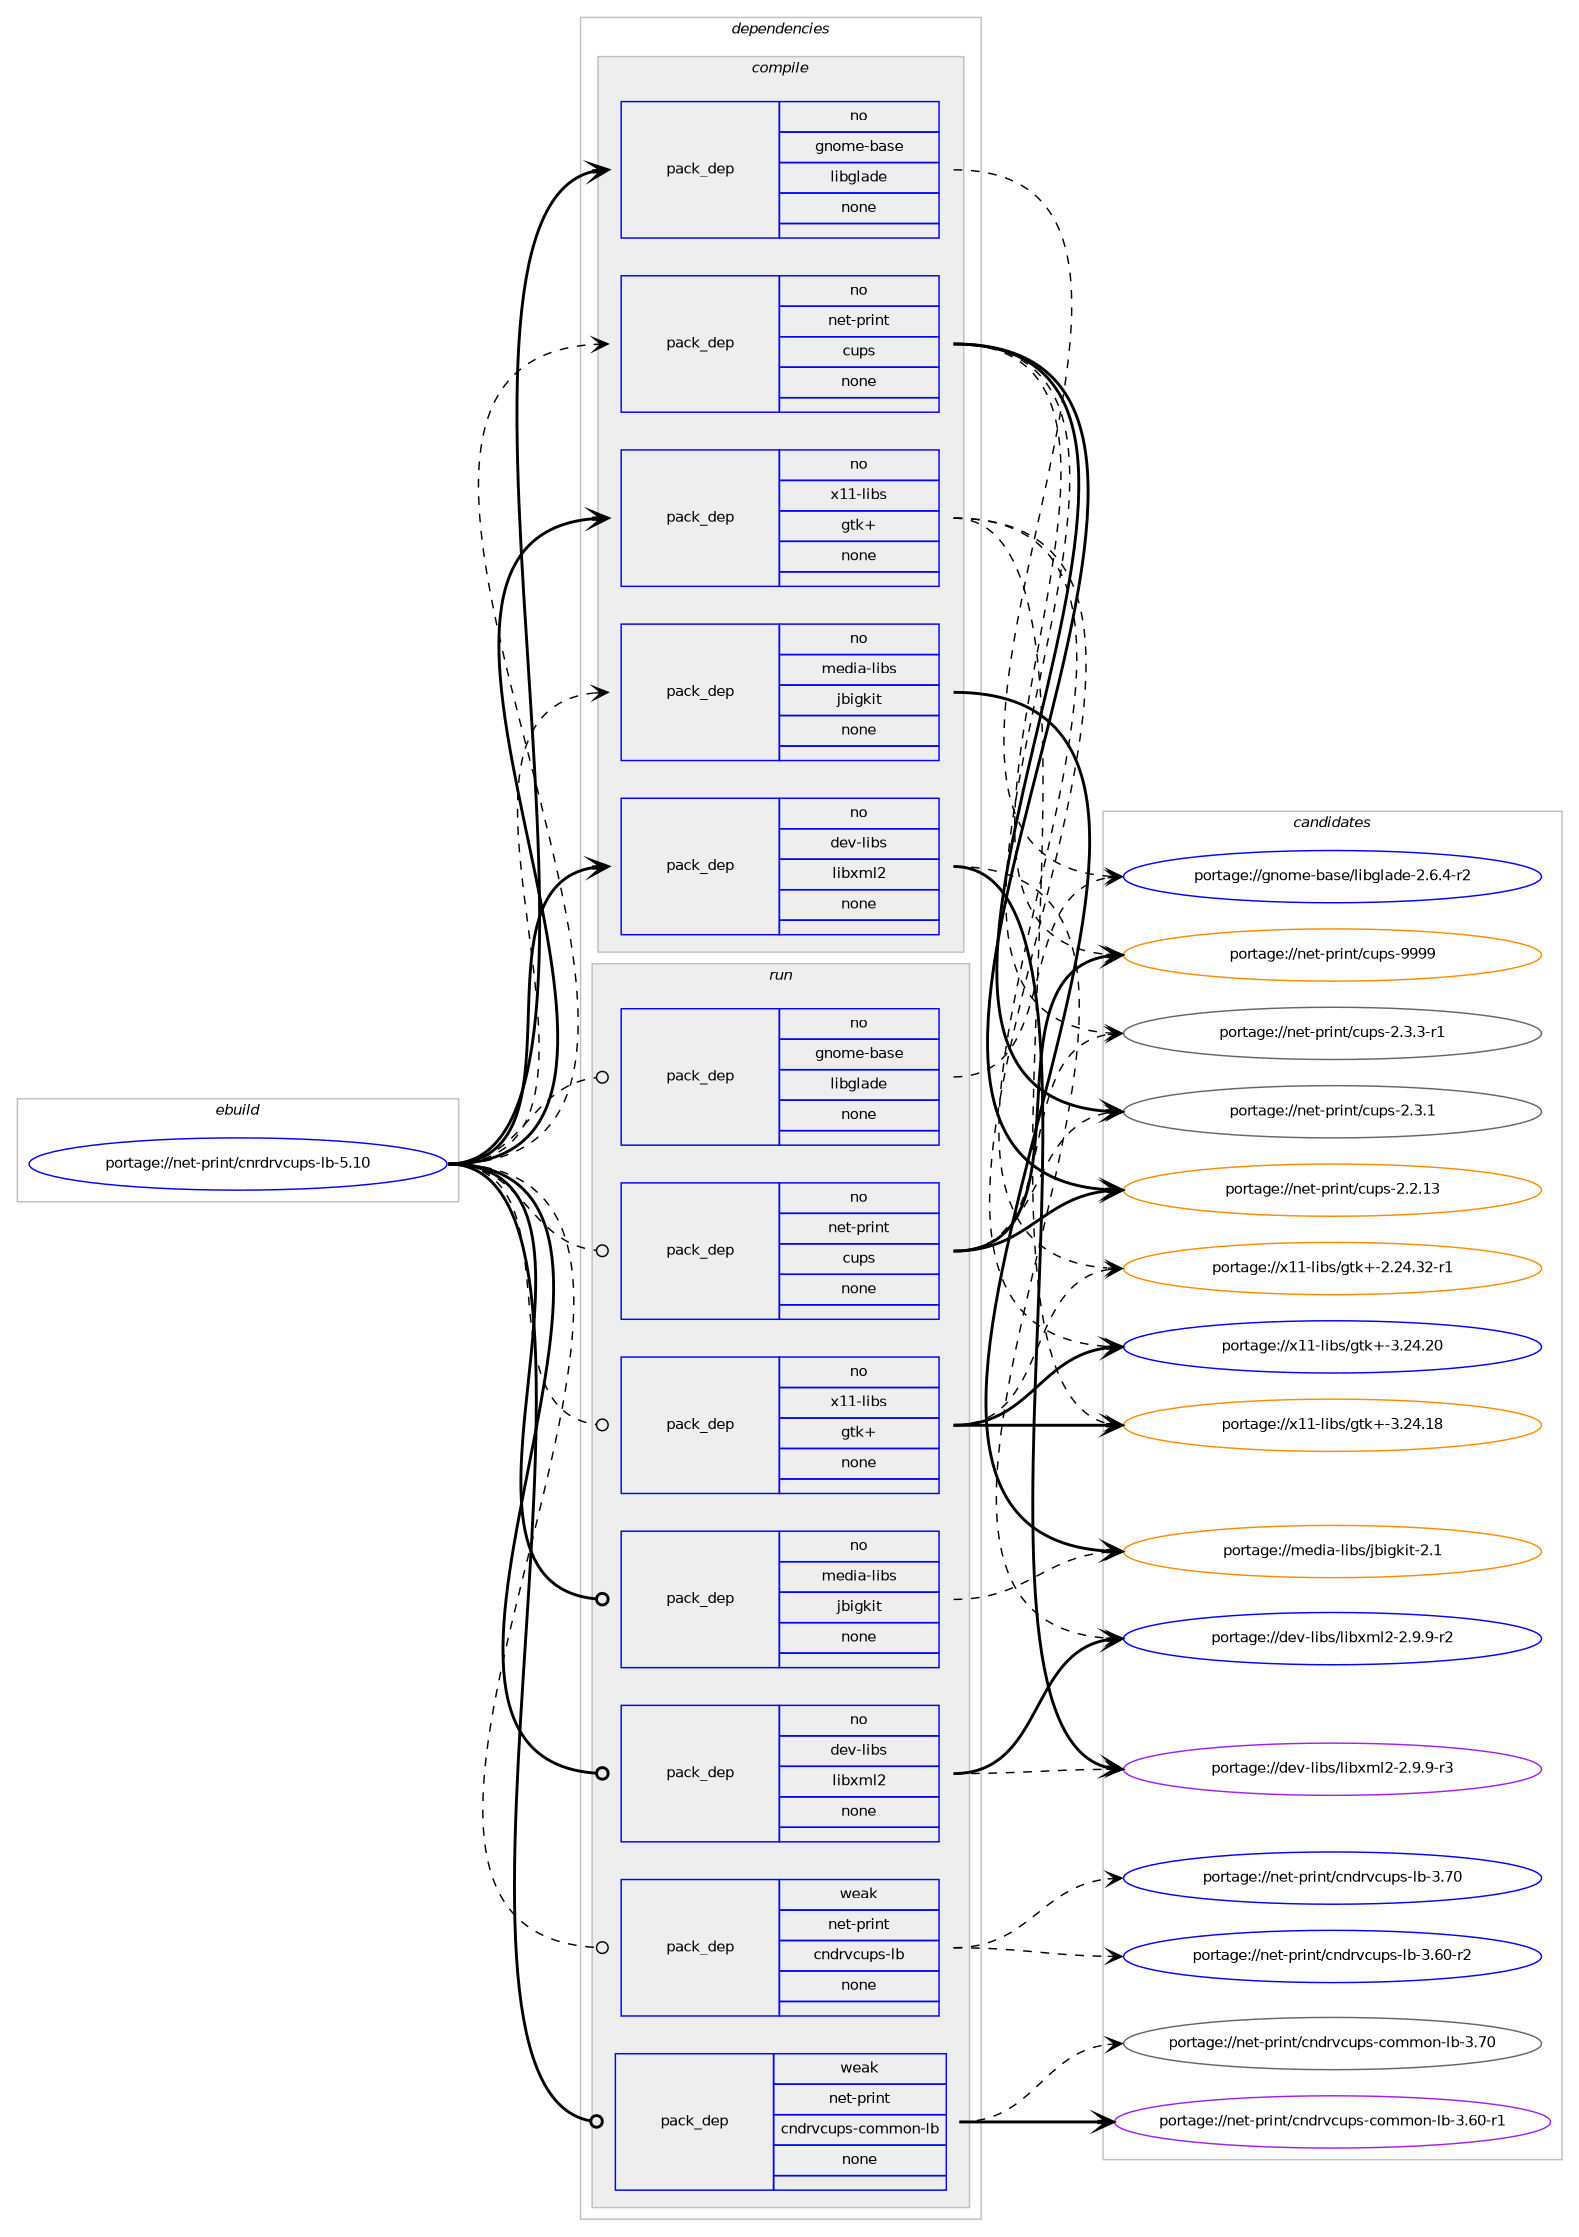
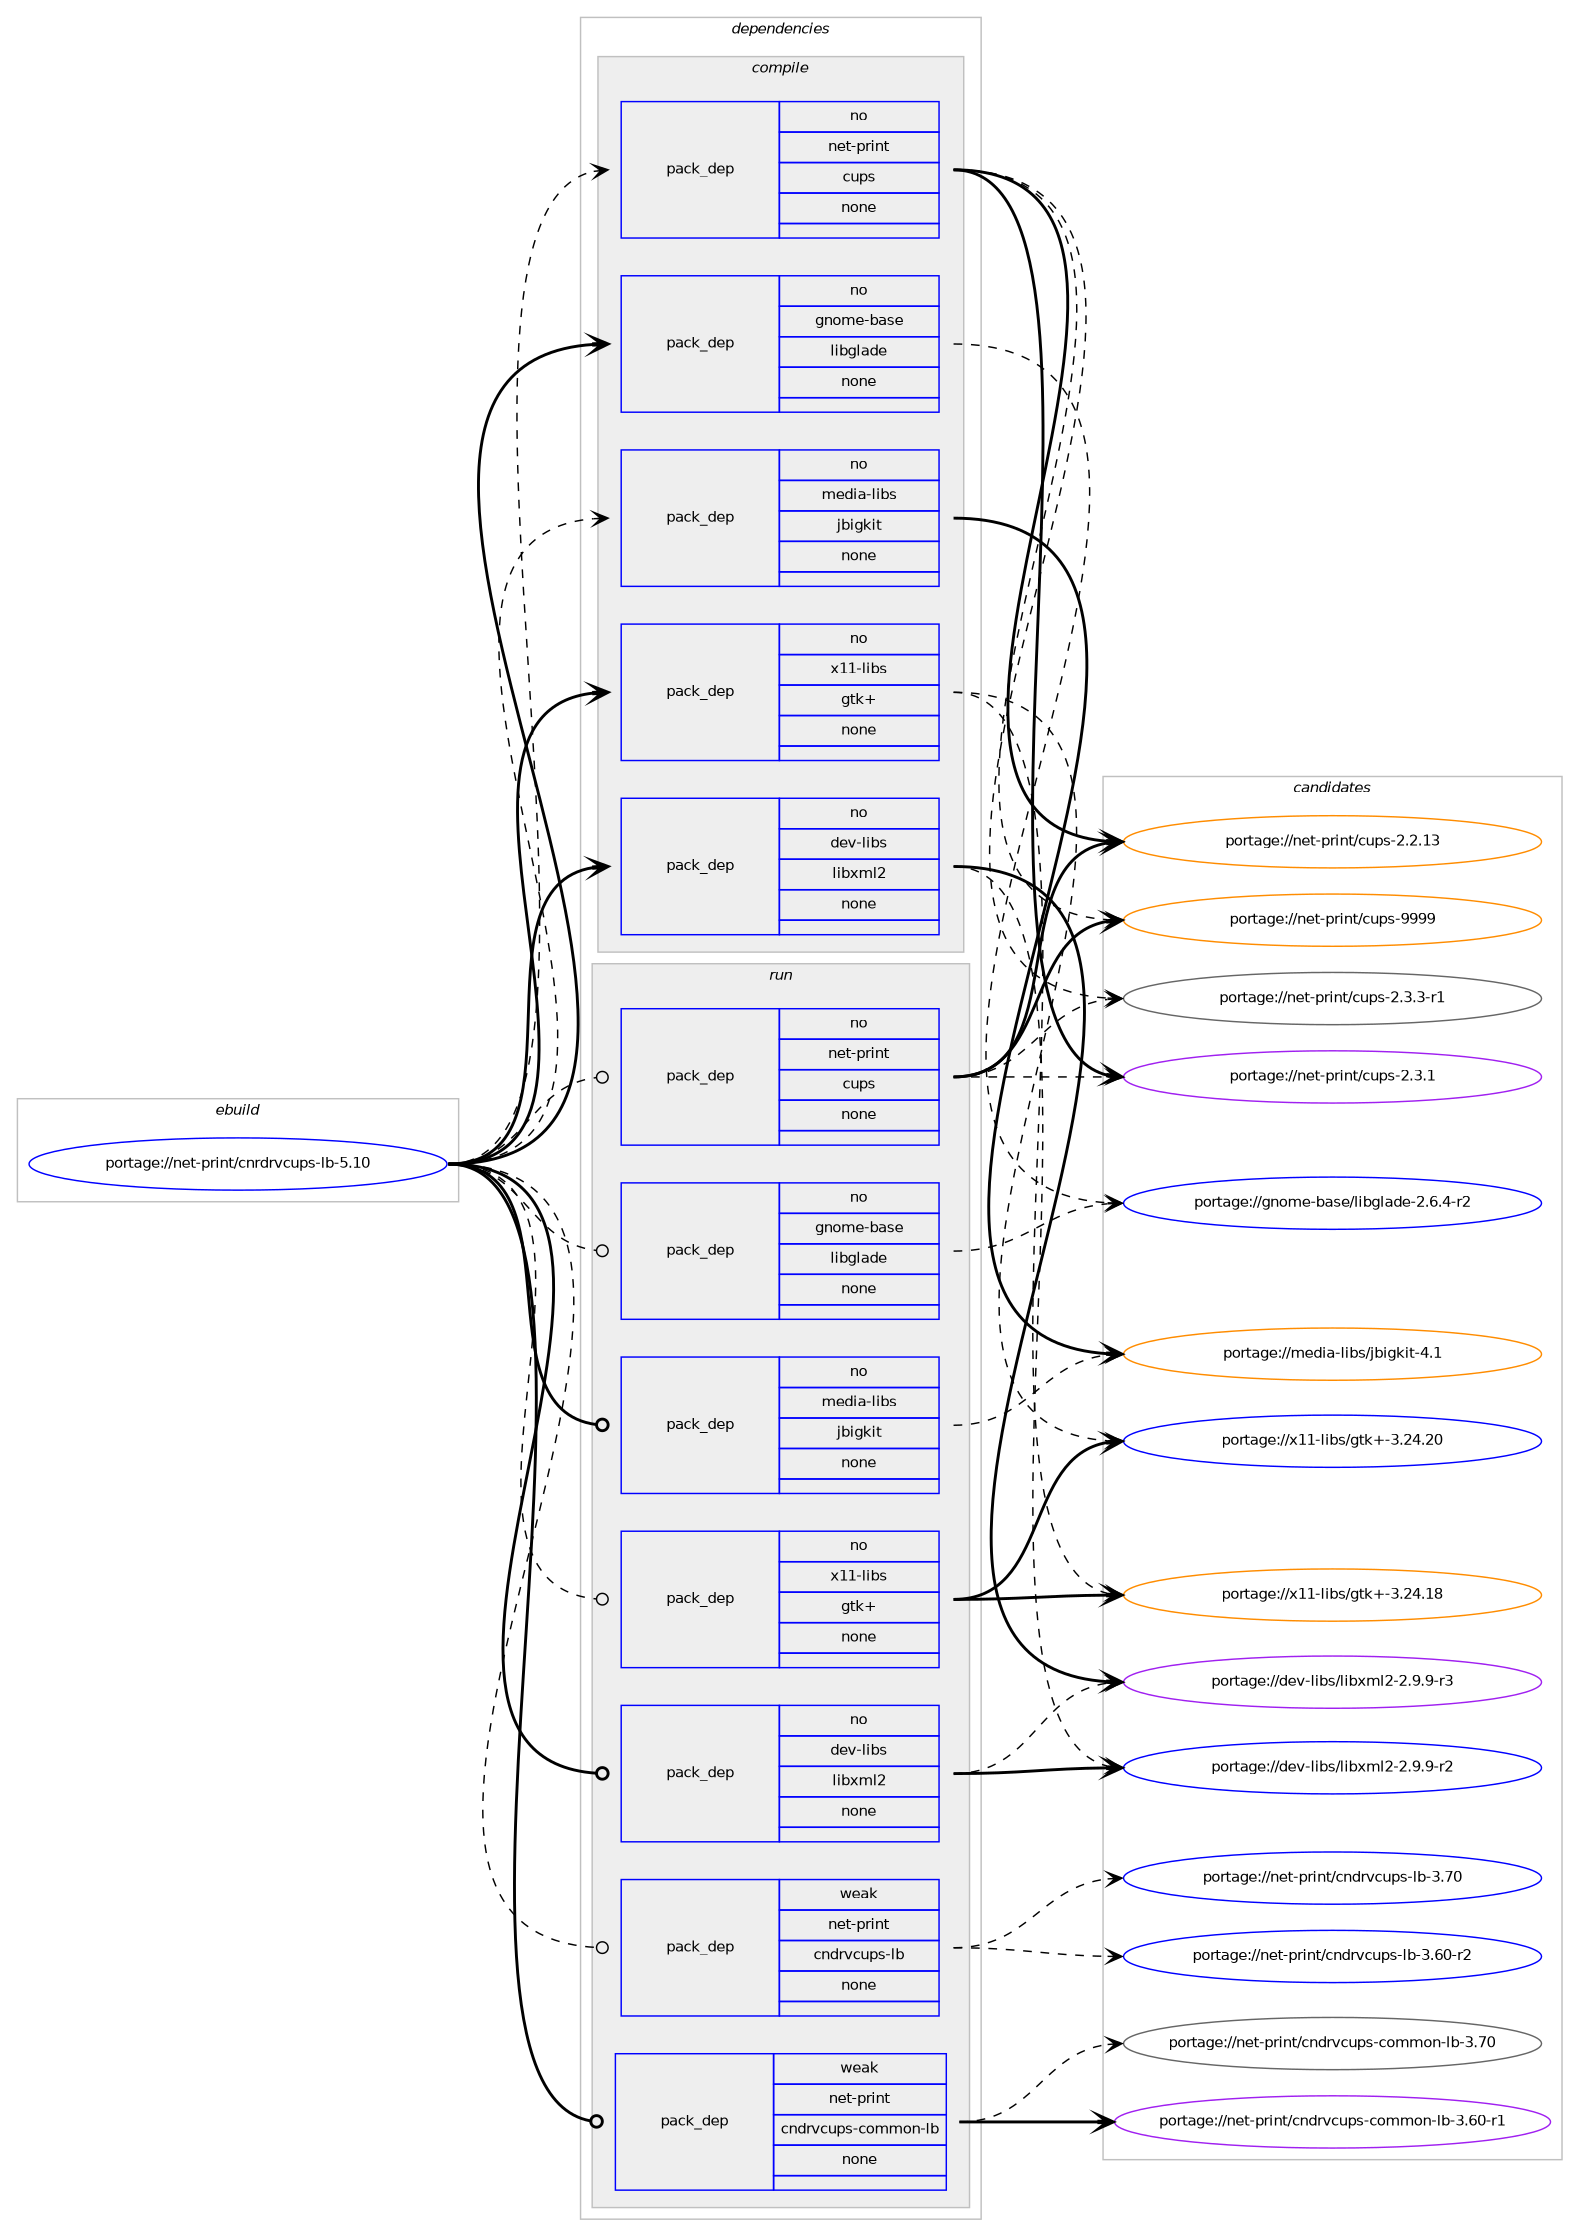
(1333, 1112) -> (1333, 1077)
(1333, 1269) -> none
(1333, 1552) -> (1333, 1354)
